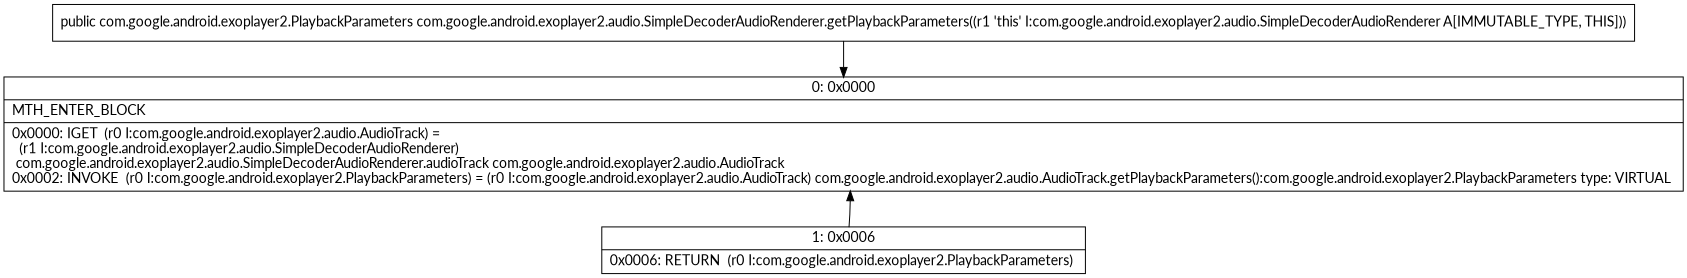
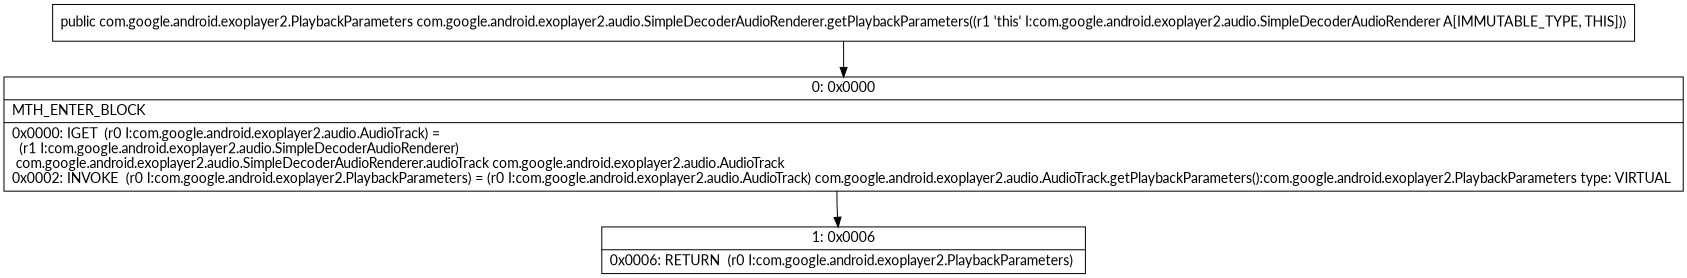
(850, 214) -> (837, 204)
